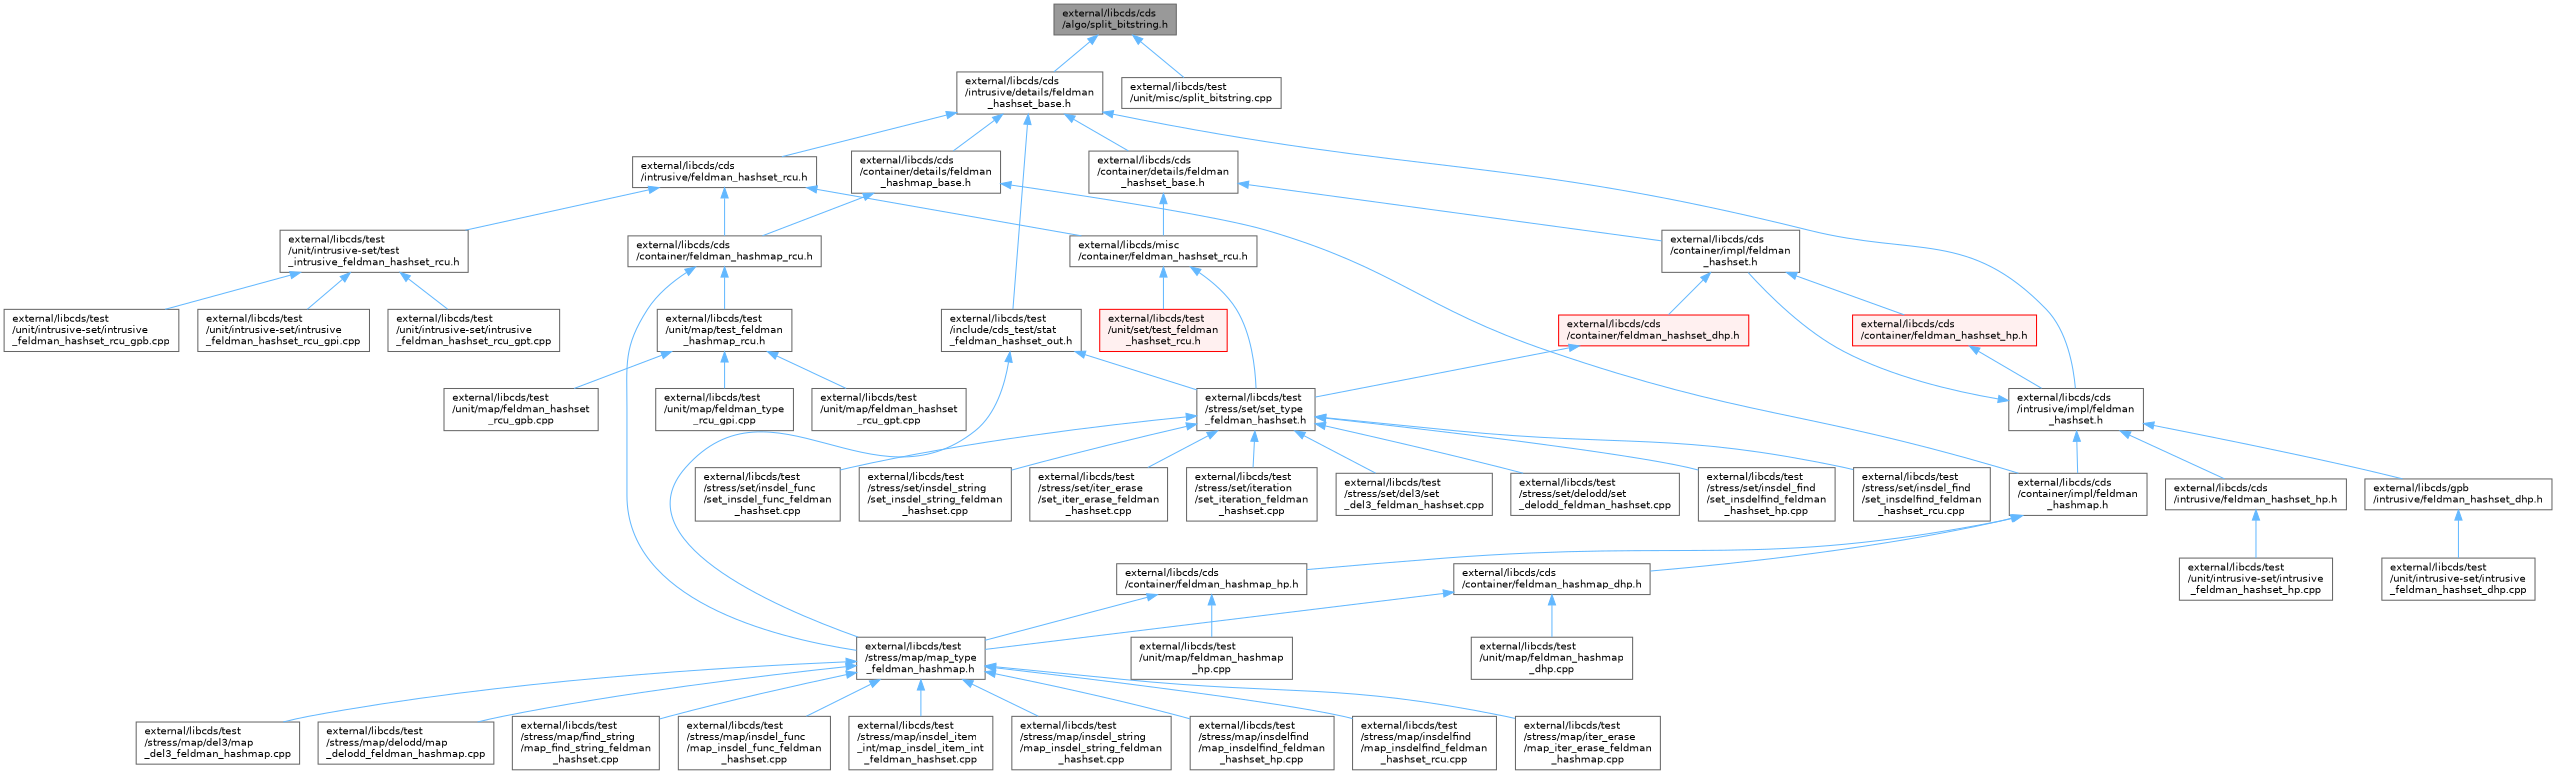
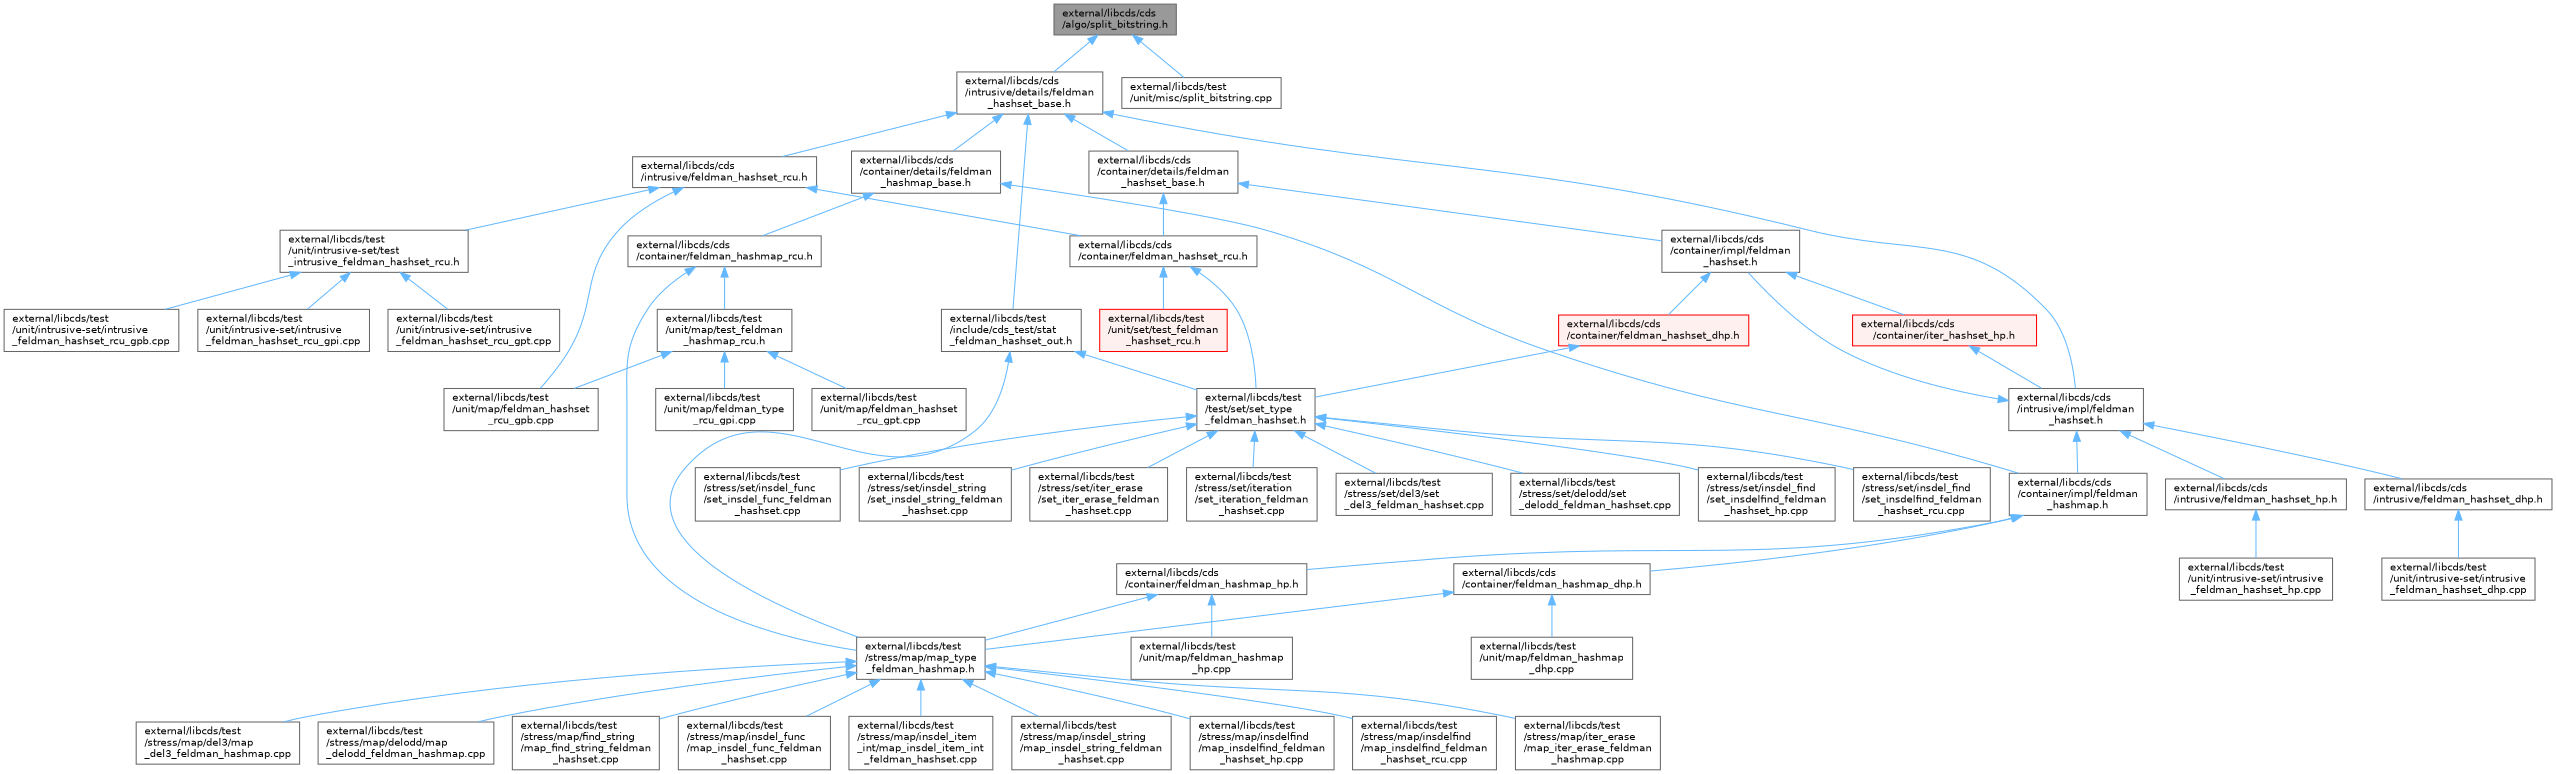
(725, 217) -> (592, 279)
(1163, 251) -> (1163, 251)
(1945, 330) -> (1945, 330)
(1256, 410) -> (1256, 410)
(2458, 494) -> (2458, 494)
